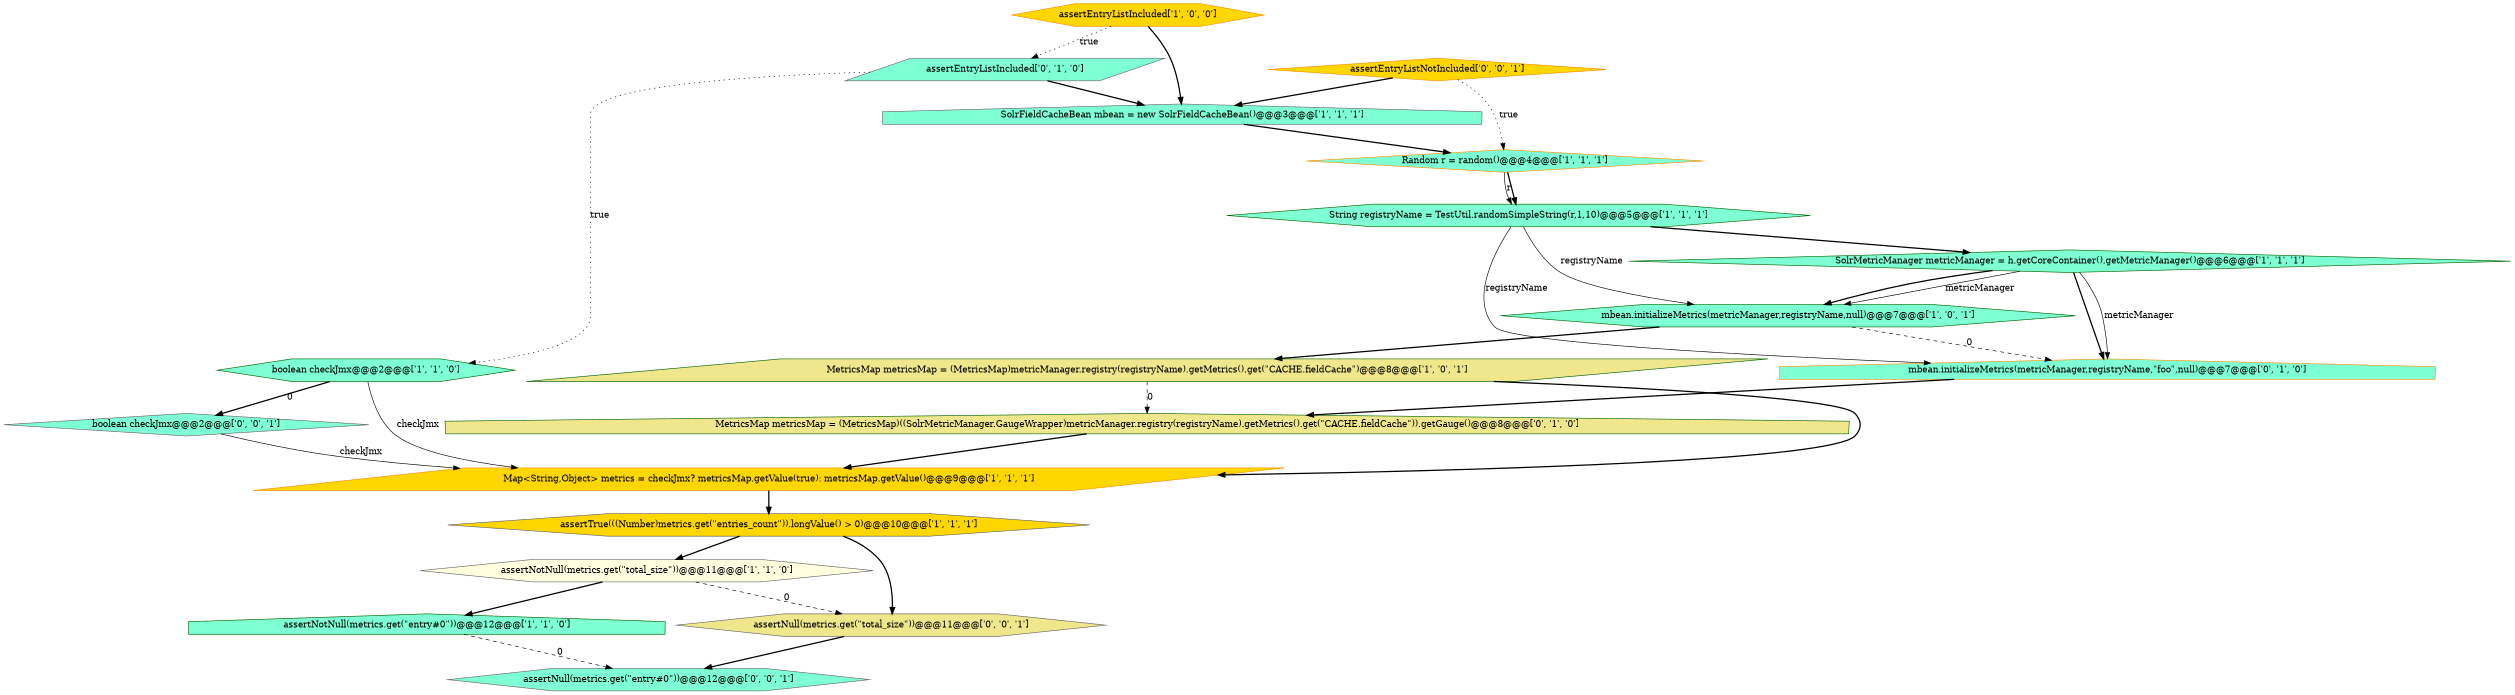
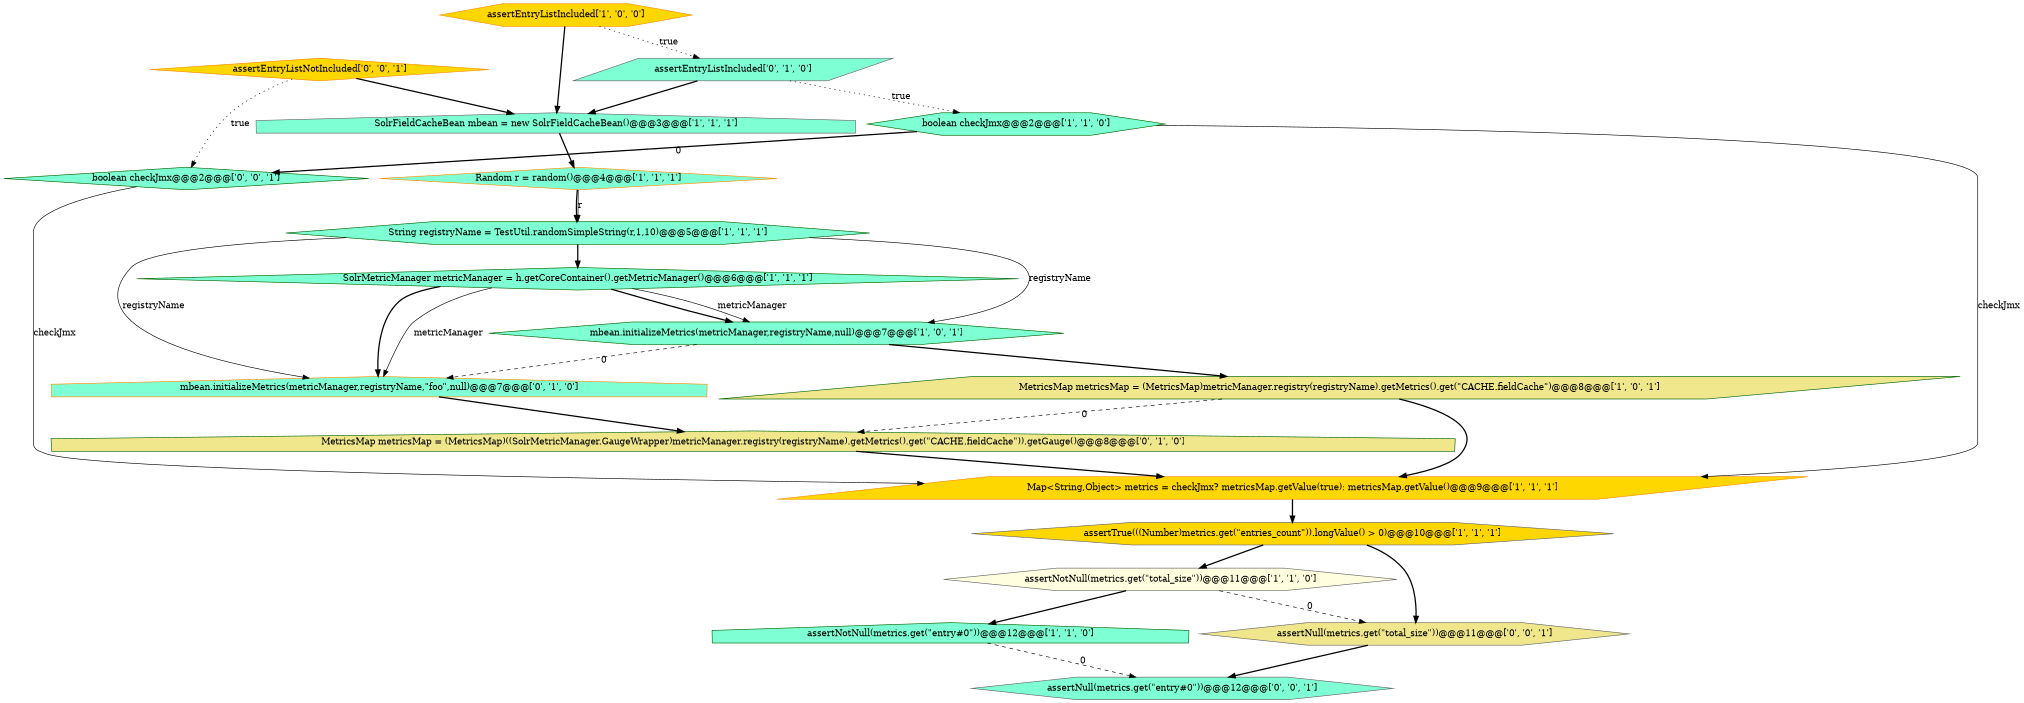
(1489, 105) -> (234, 110)
(186, 425) -> (186, 179)
